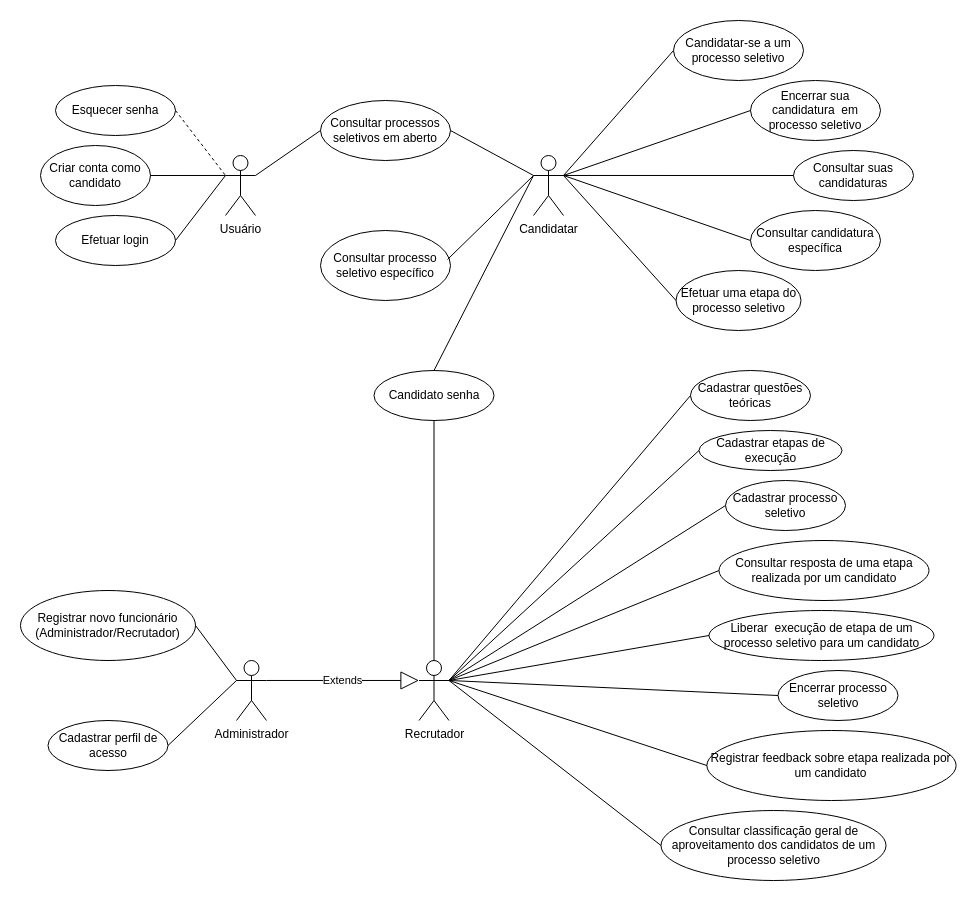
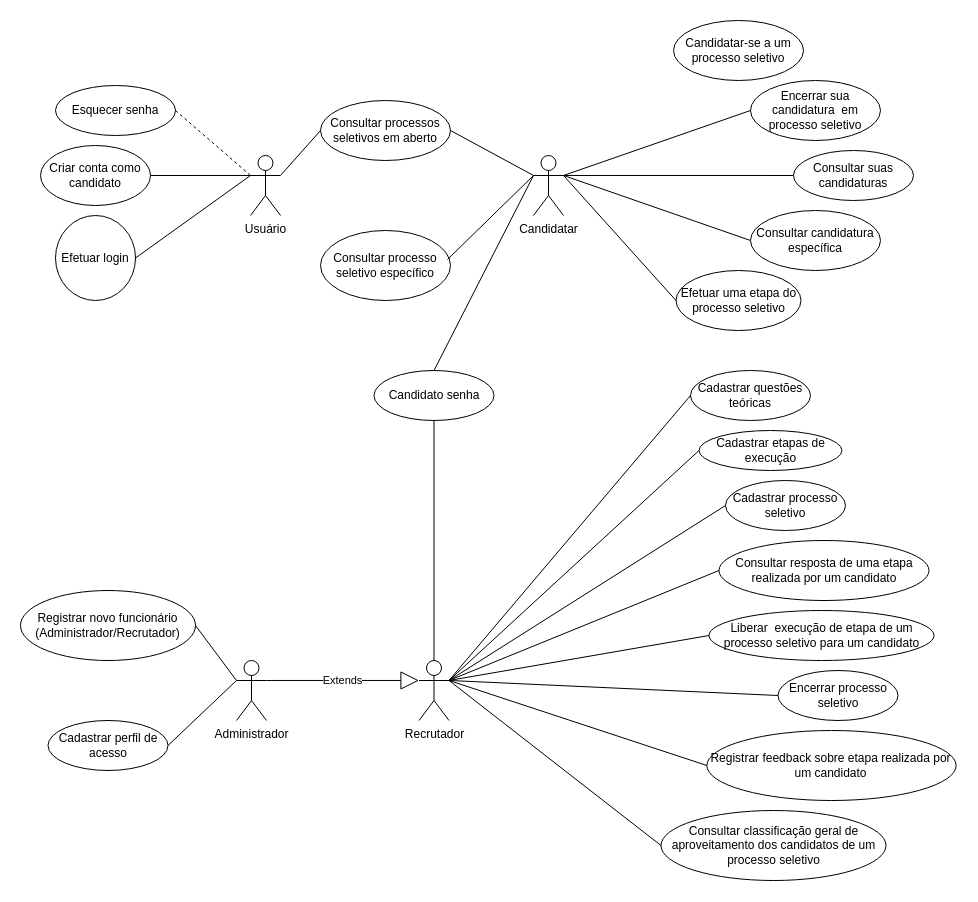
(619, 112) -> none
(241, 186) -> (266, 186)
(116, 241) -> (96, 258)
